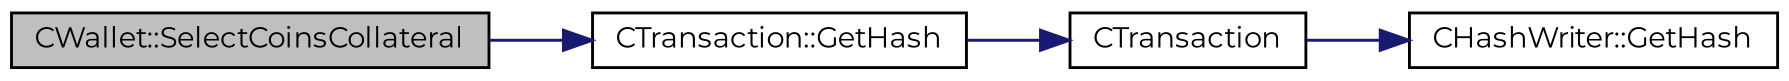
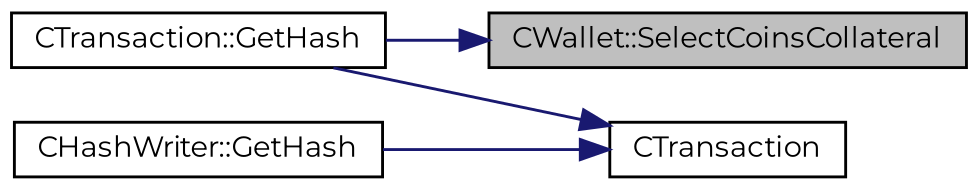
(526, 40) -> (423, 40)
(1343, 40) -> (482, 150)
